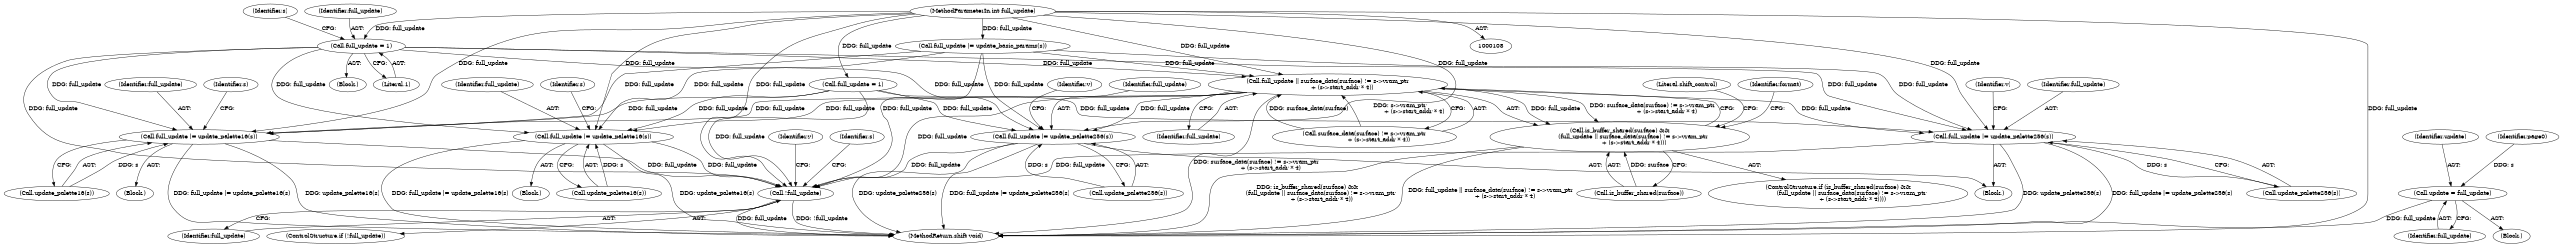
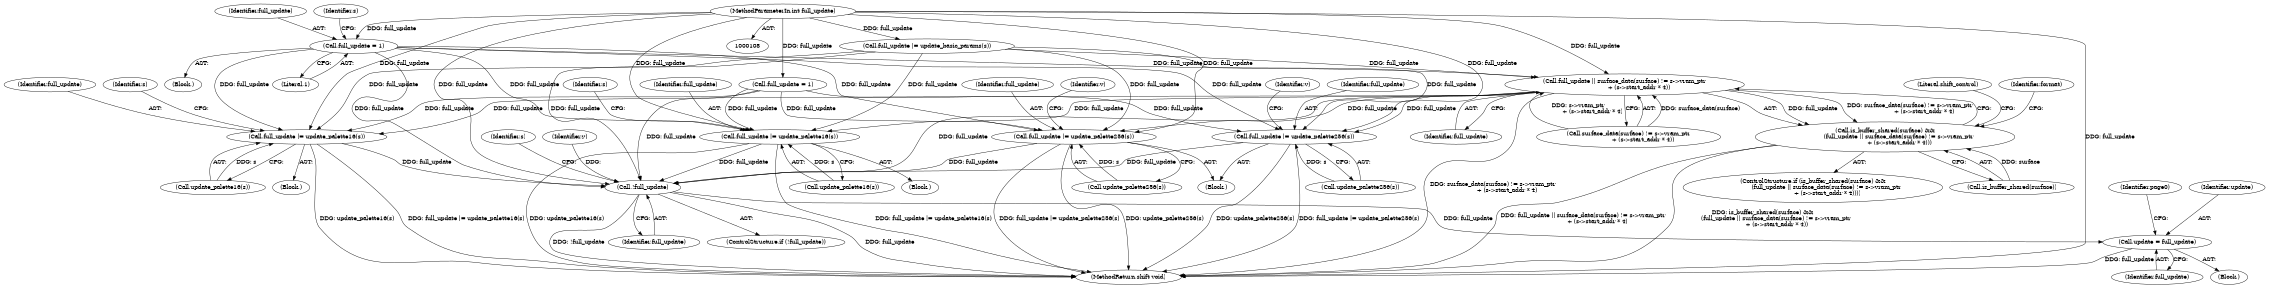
(804, 165) -> (594, 162)
(2504, 165) -> (2162, 219)
none -> (1390, 207)
